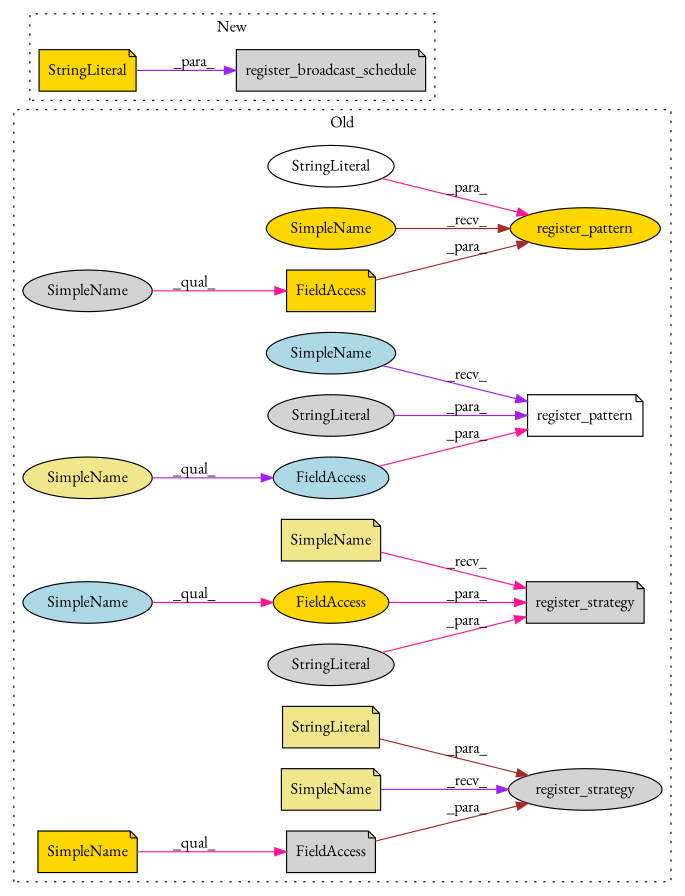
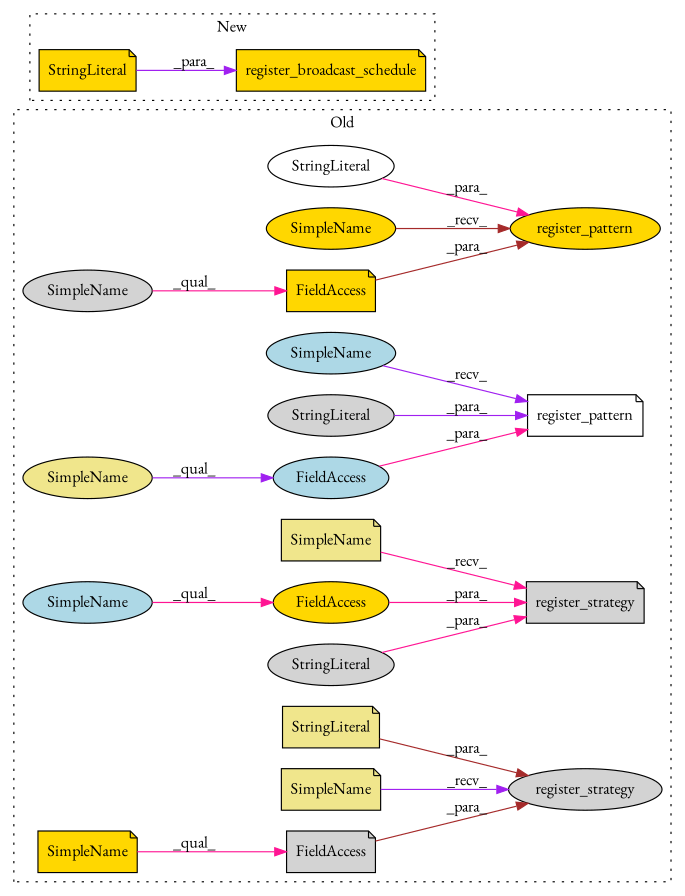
(331, 70) -> (331, 70)
